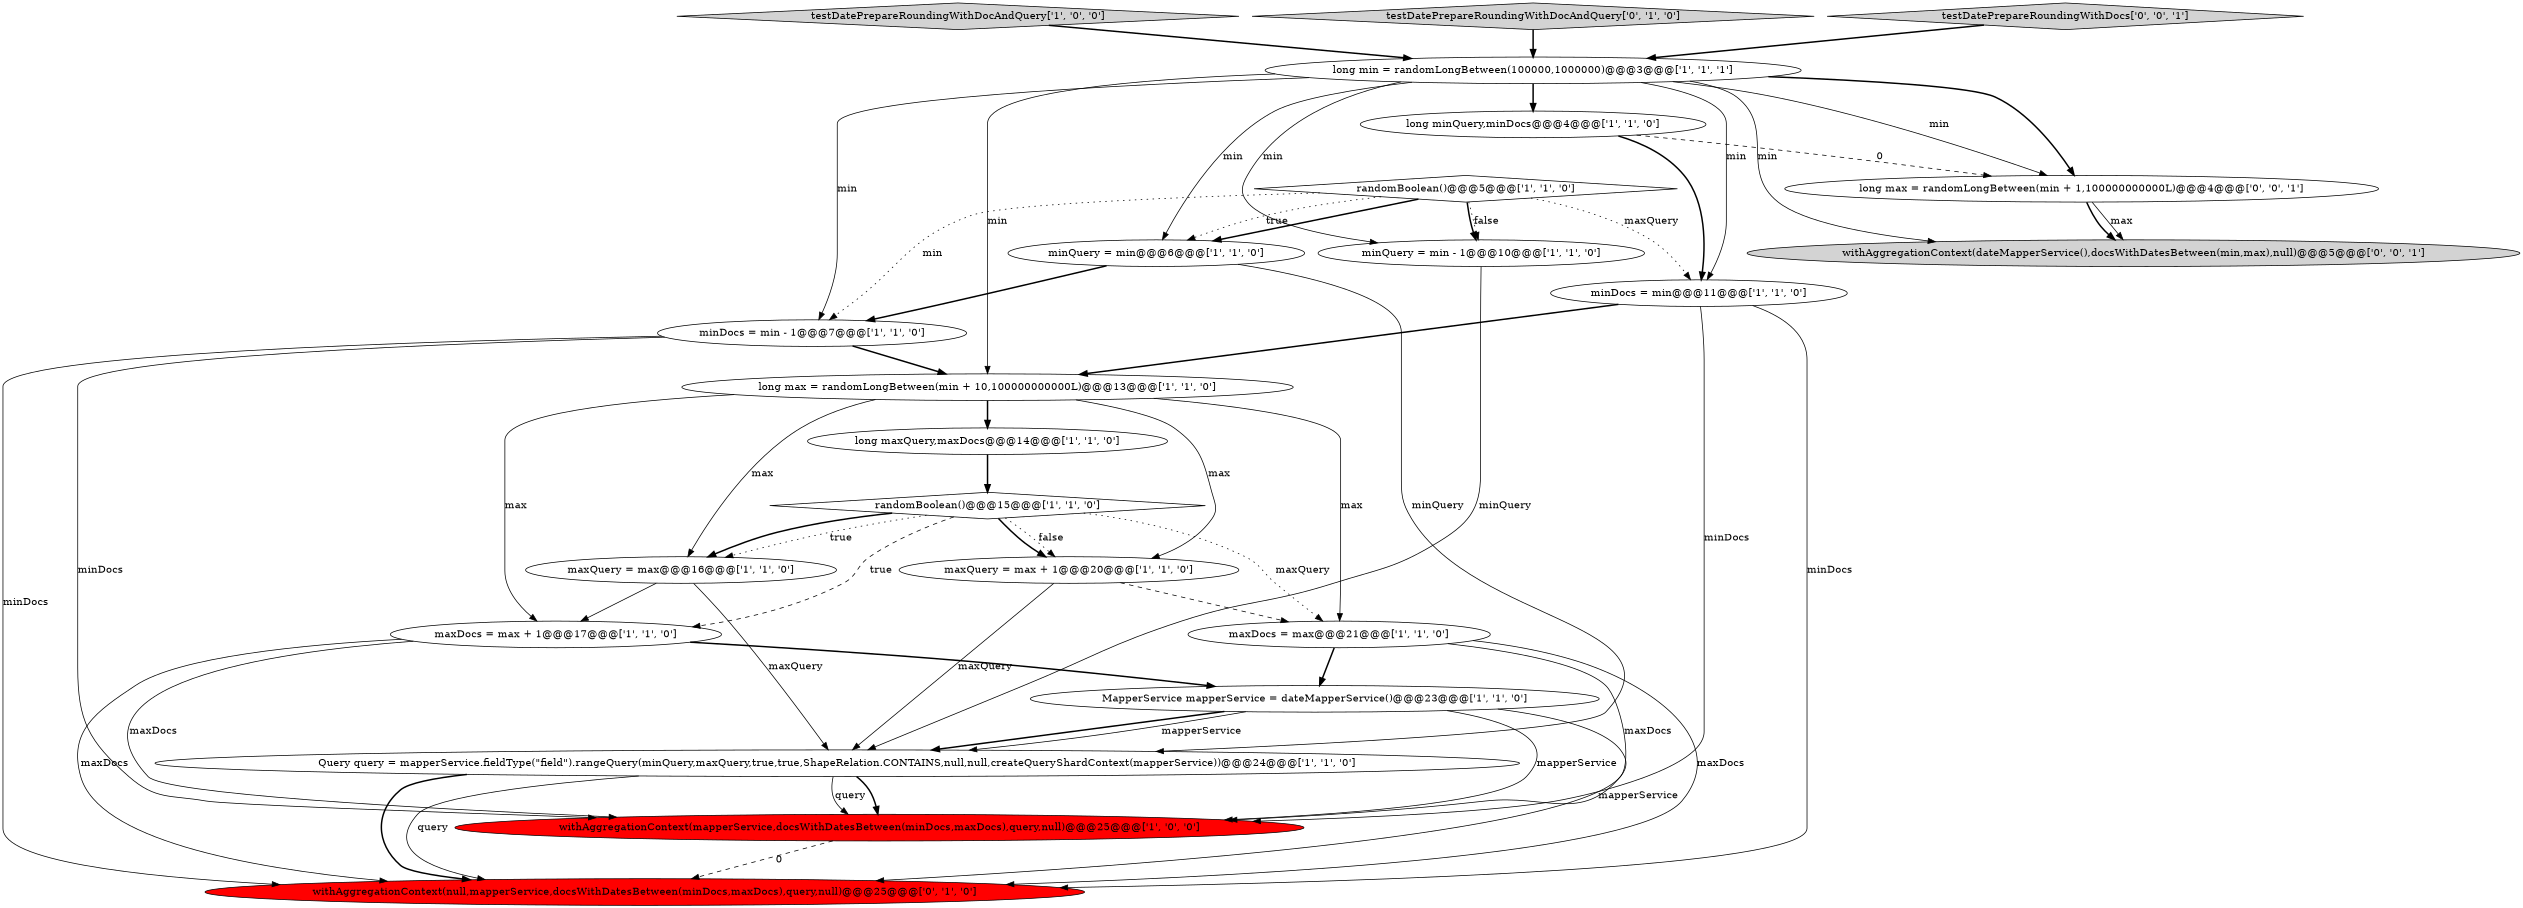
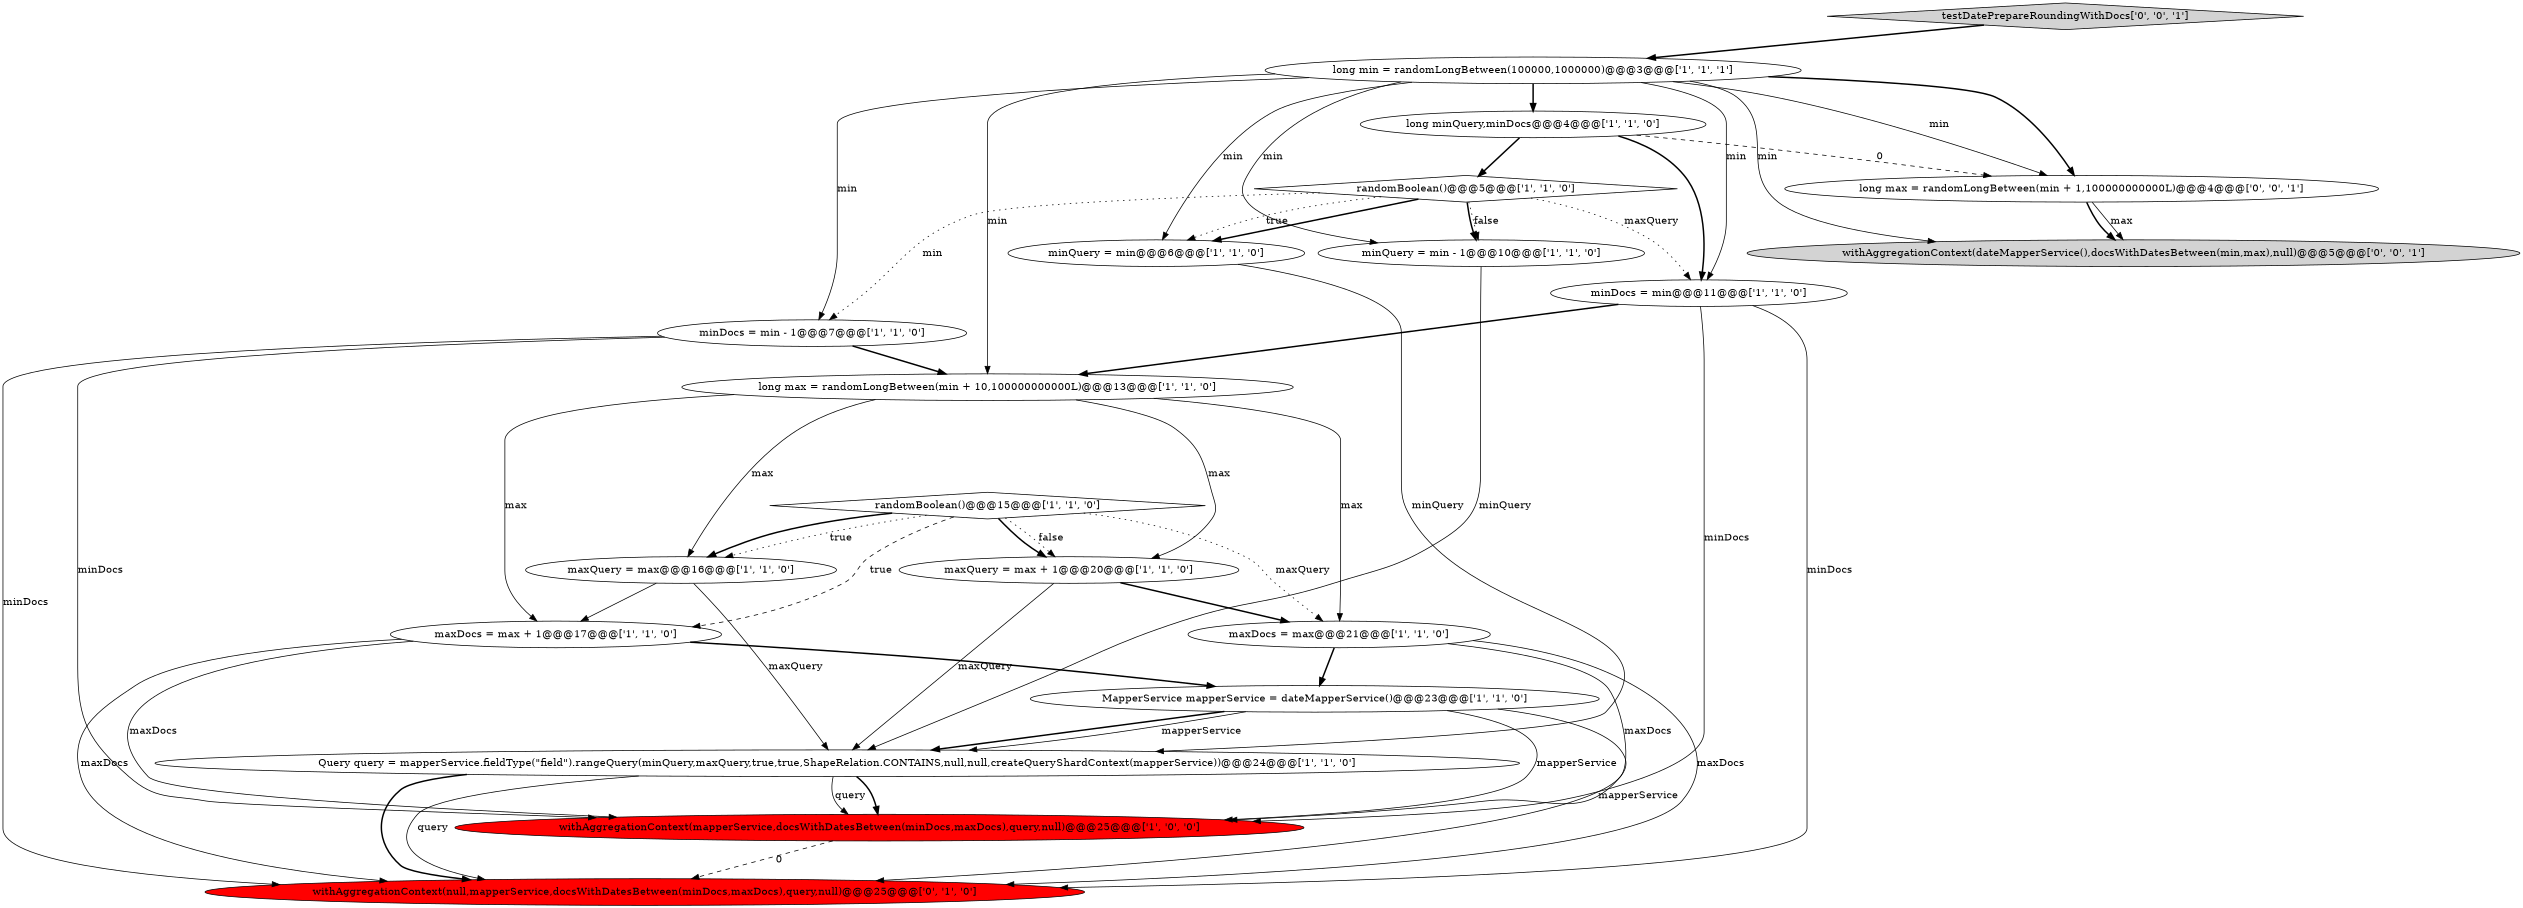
(958, 16) -> none
(1533, 16) -> none
none -> (1502, 154)
(996, 292) -> none
(988, 441) -> none
(1201, 601) -> (1201, 601)
